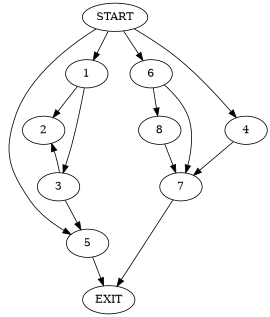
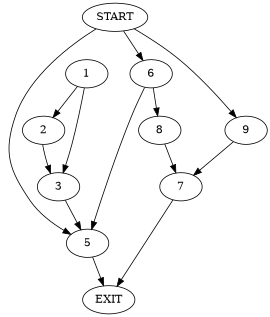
(103, 42) -> none
(190, 121) -> (117, 154)
(246, 130) -> (246, 130)
(57, 162) -> (45, 155)
